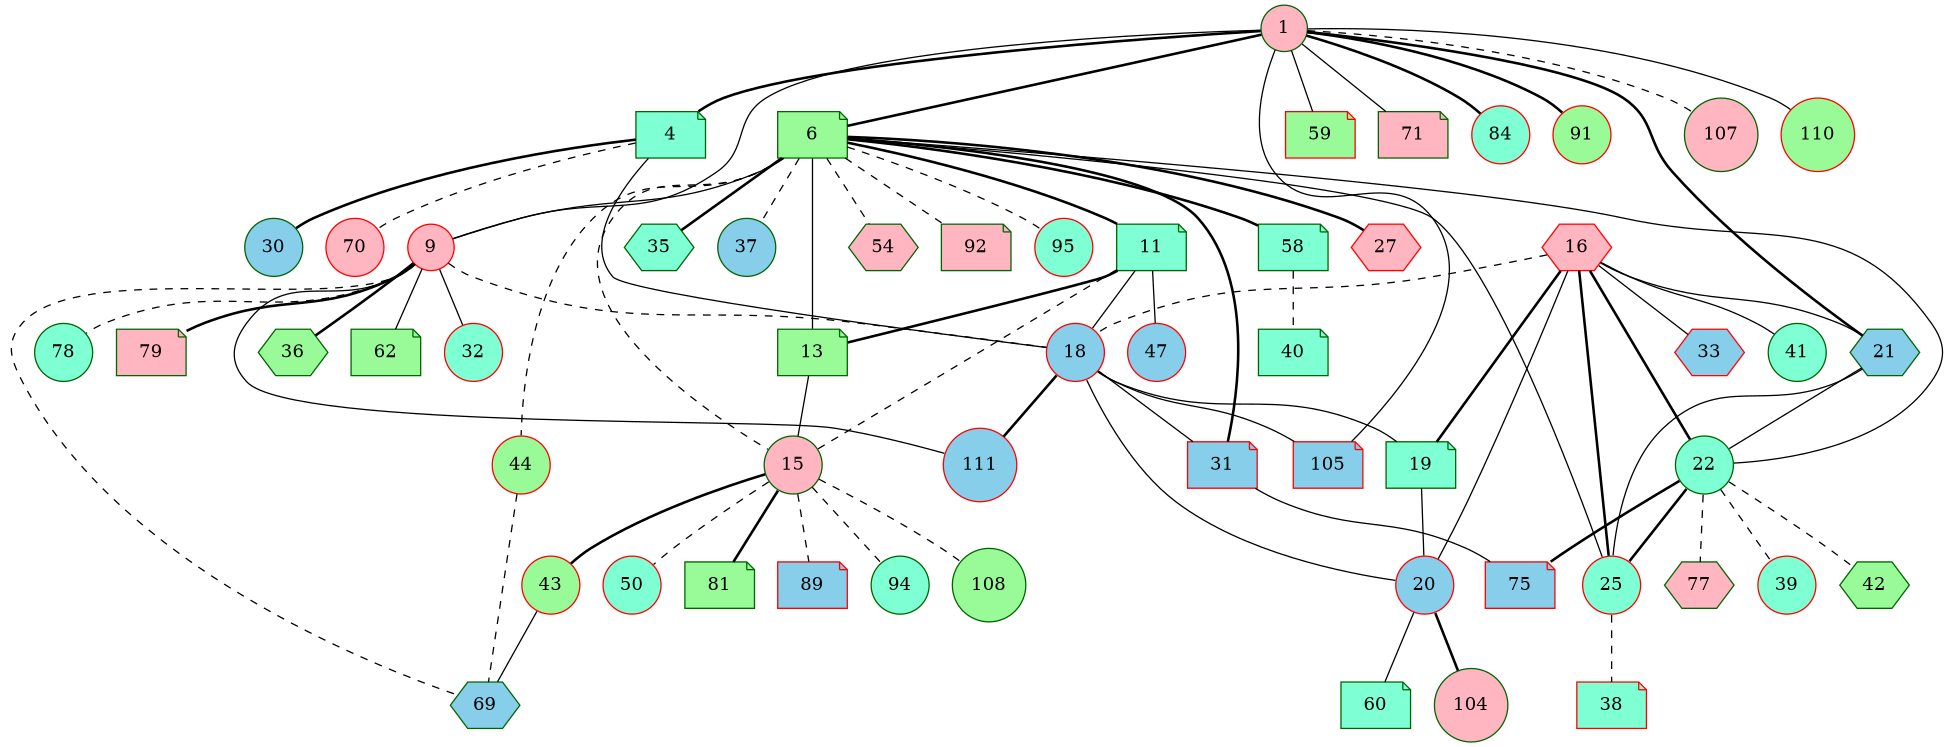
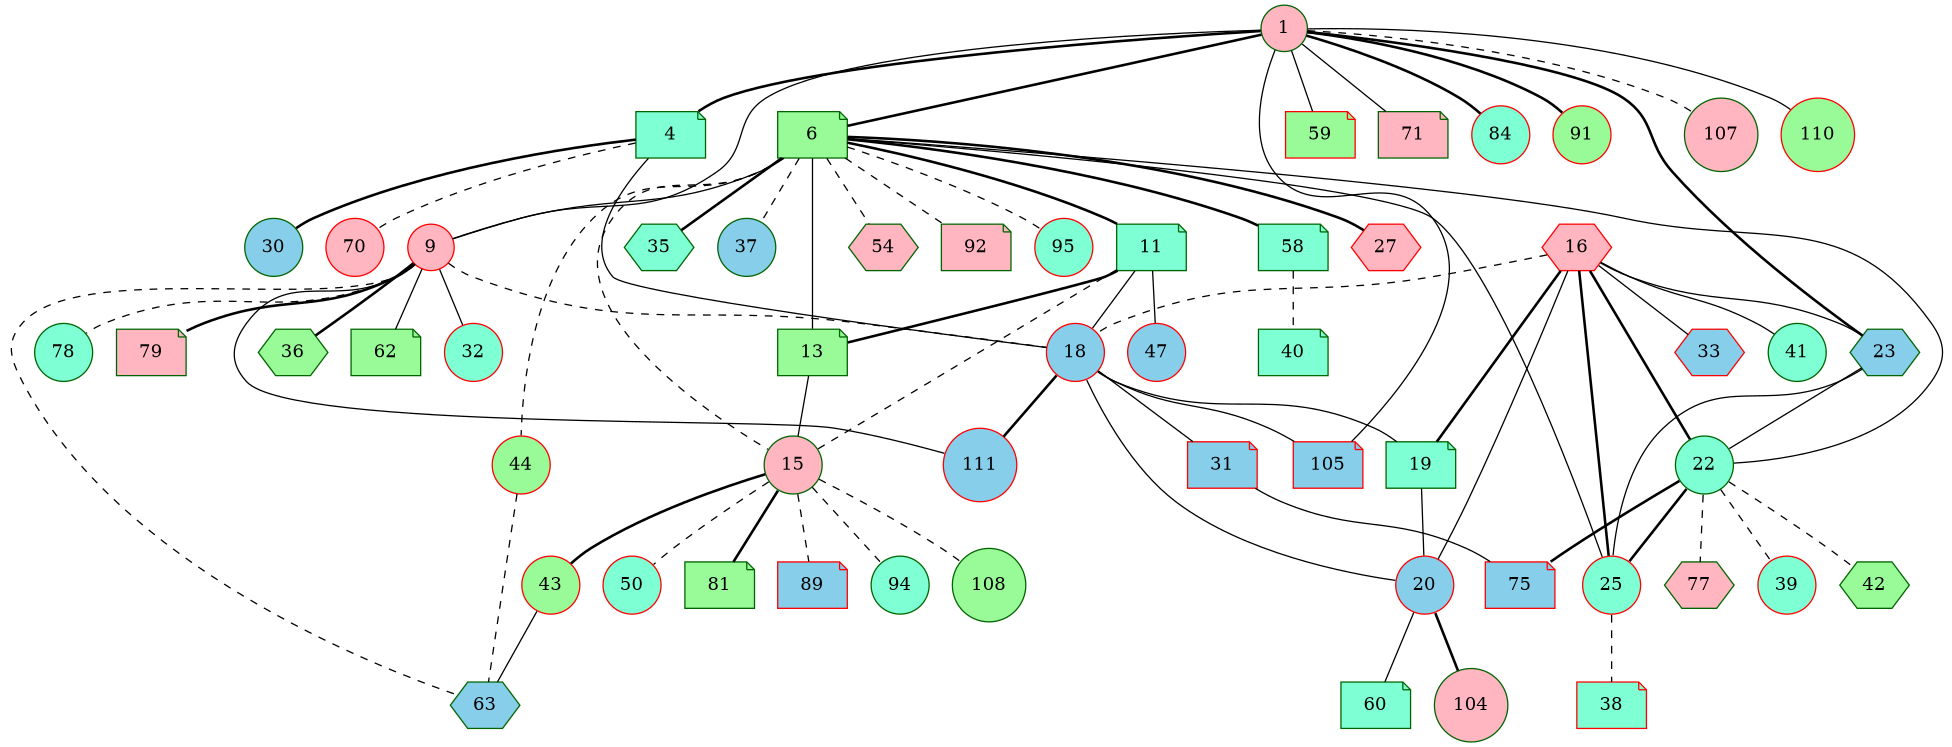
(1193, 215) -> none
(1885, 352) -> (1885, 352)
(485, 705) -> (485, 705)
